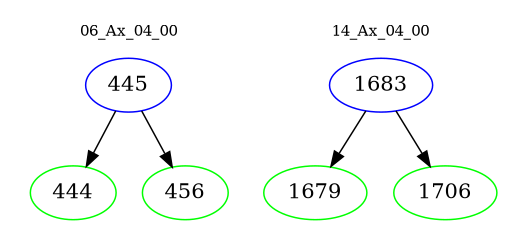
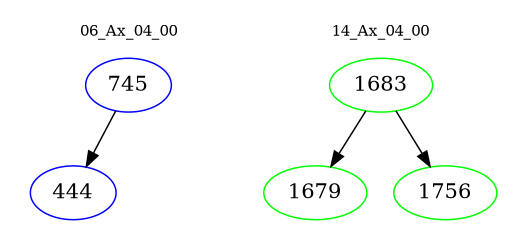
(129, 85) -> (129, 85)
(381, 85) -> (381, 85)
(73, 193) -> (73, 193)
(185, 193) -> none
(445, 193) -> (445, 193)
